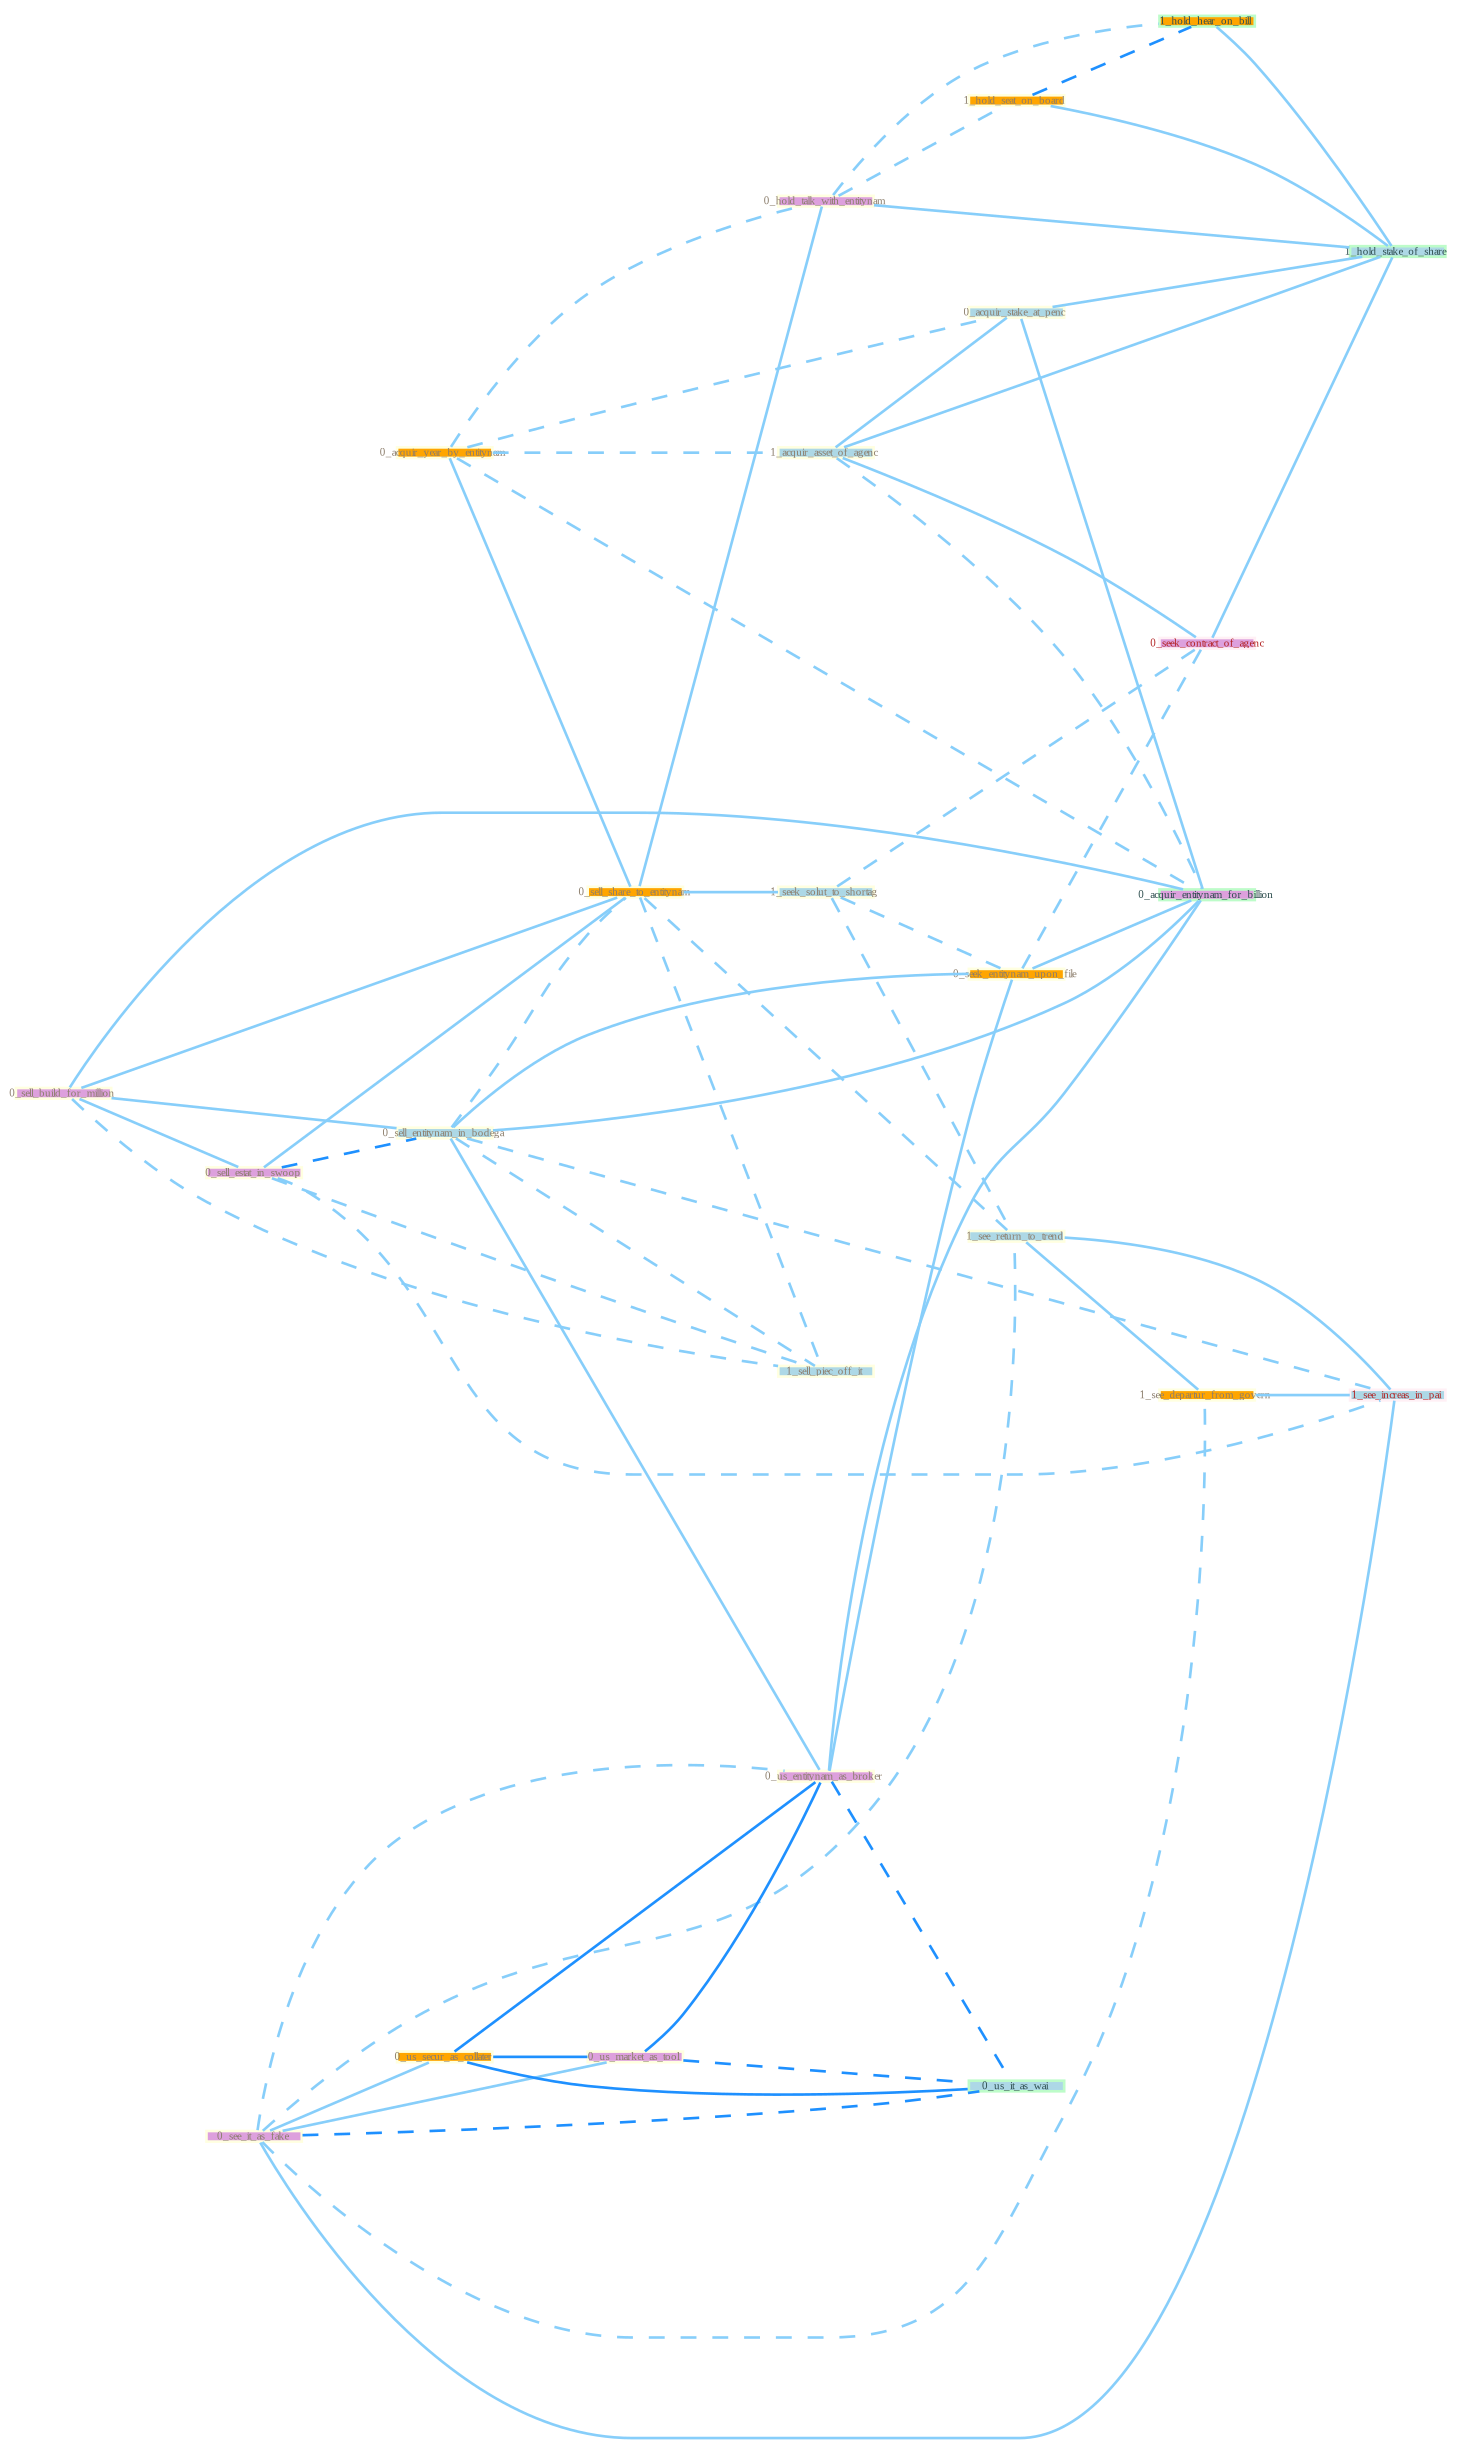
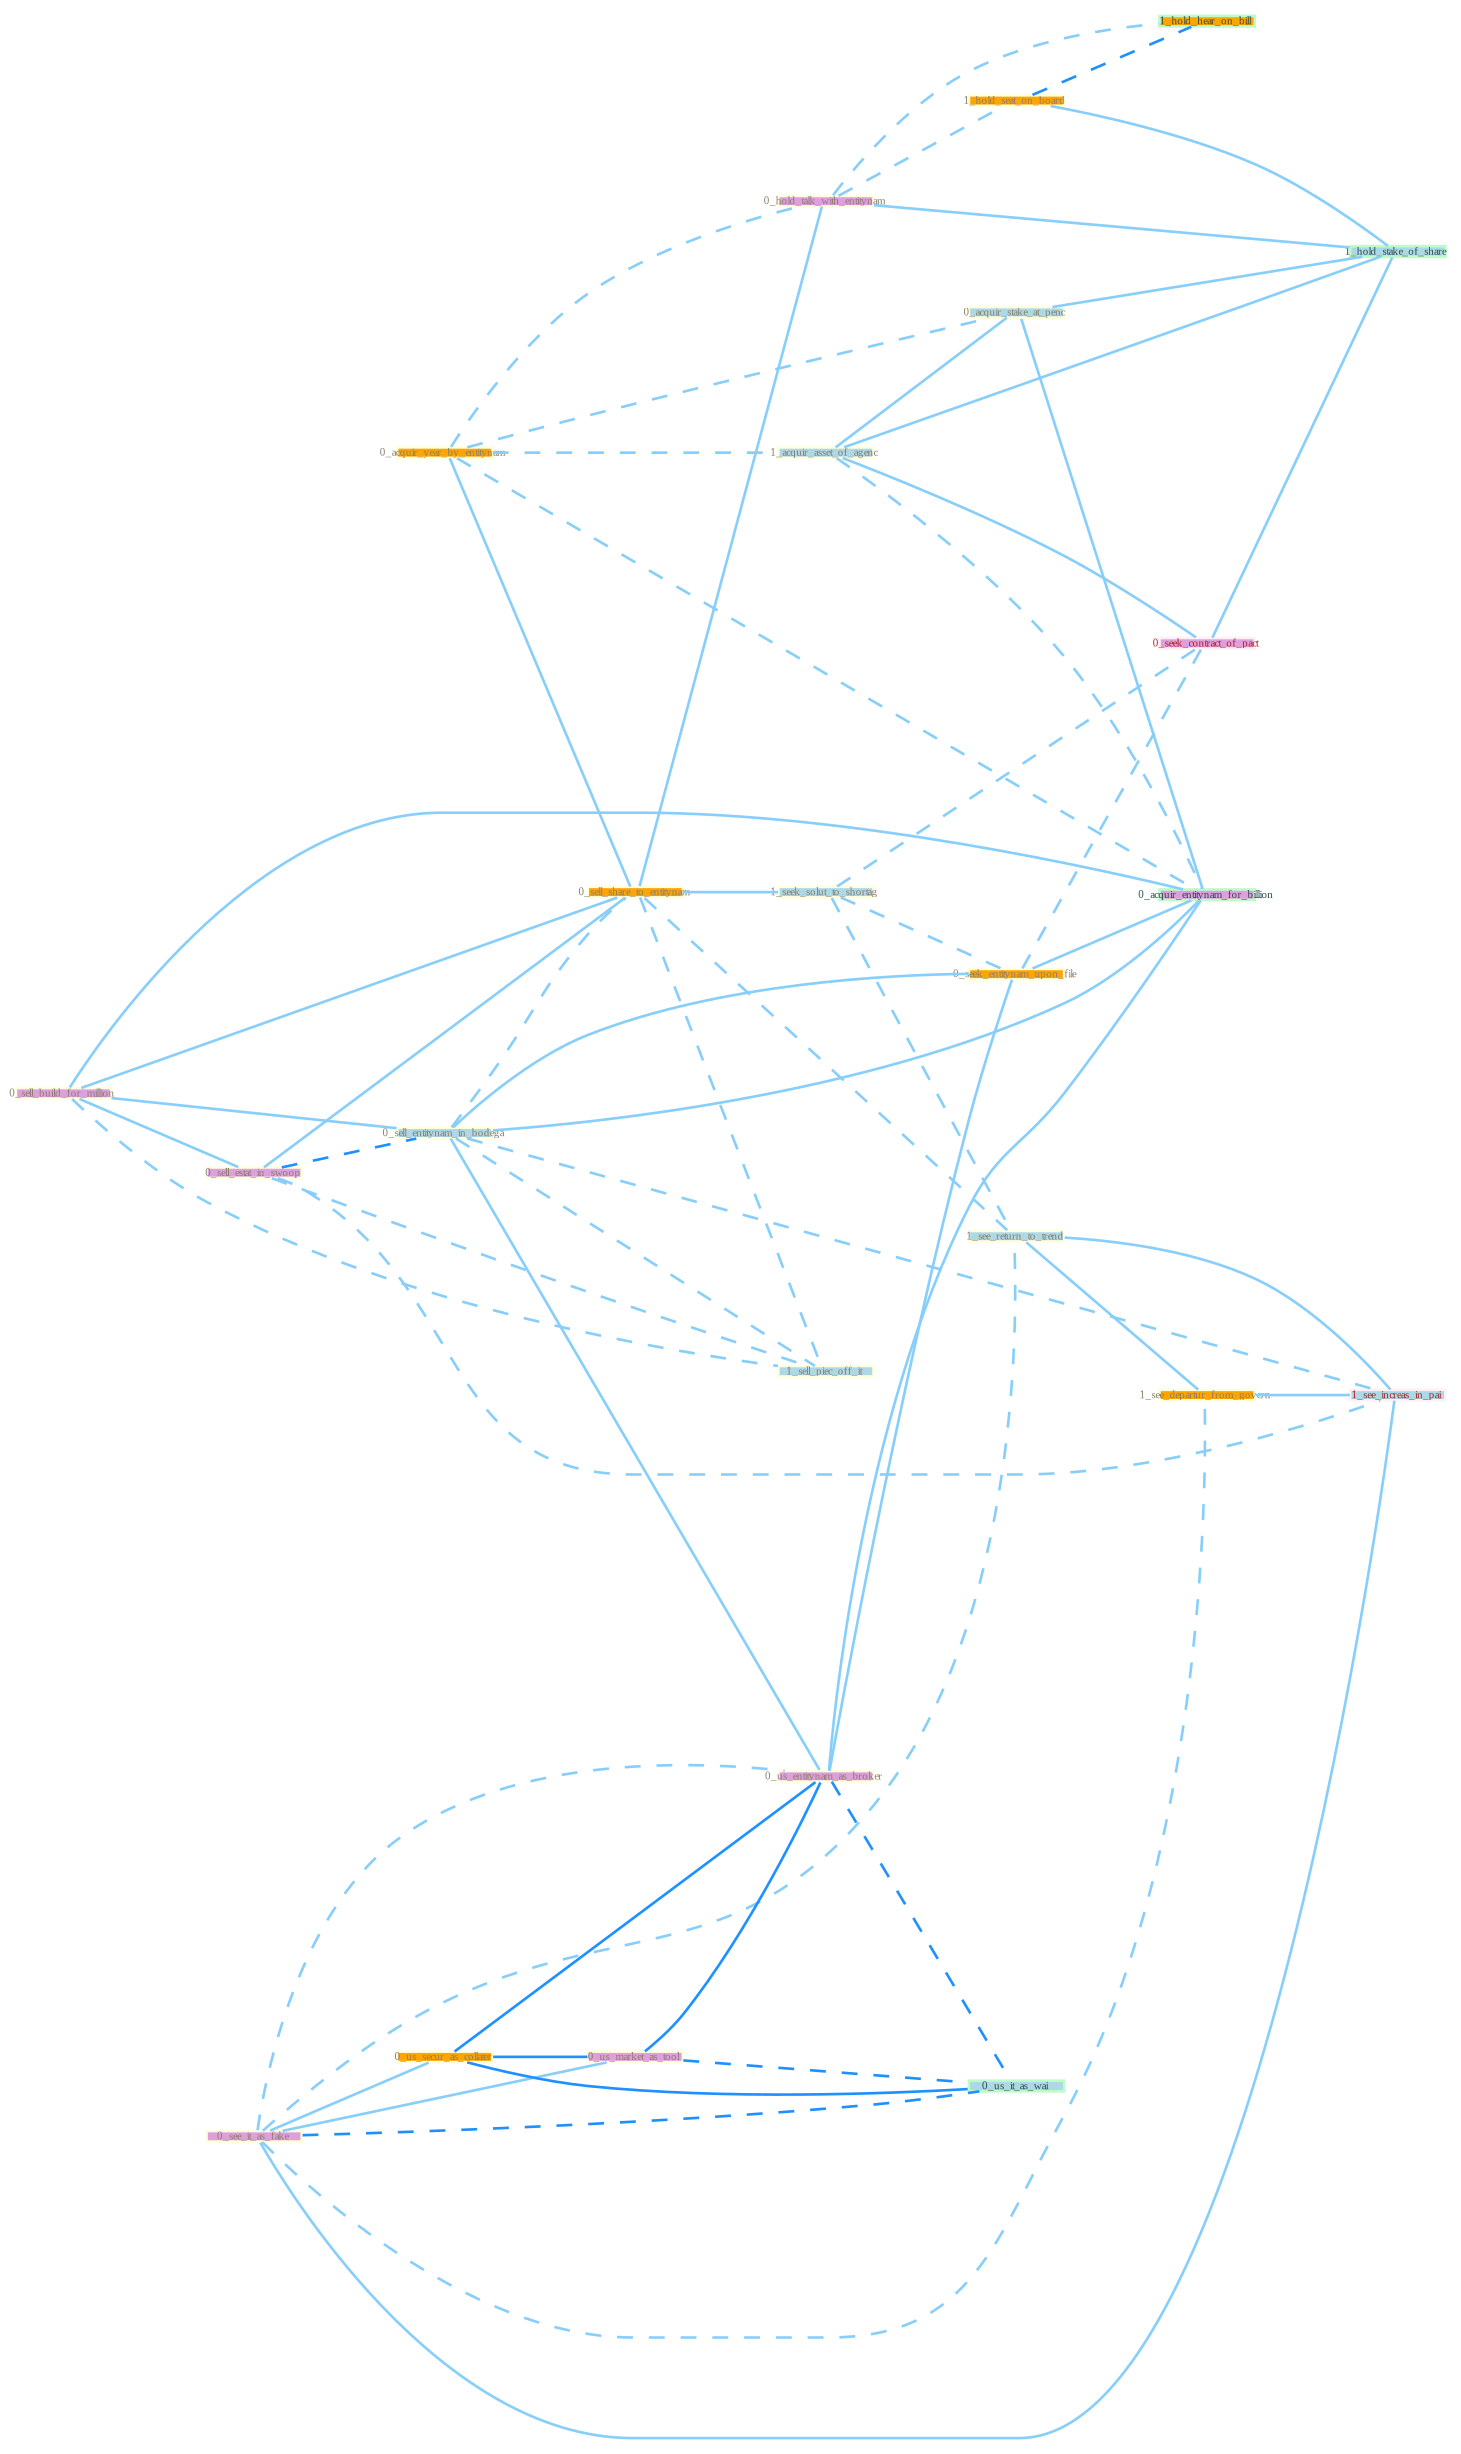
(1310, 131) -> none
(1207, 643) -> (1207, 643)
